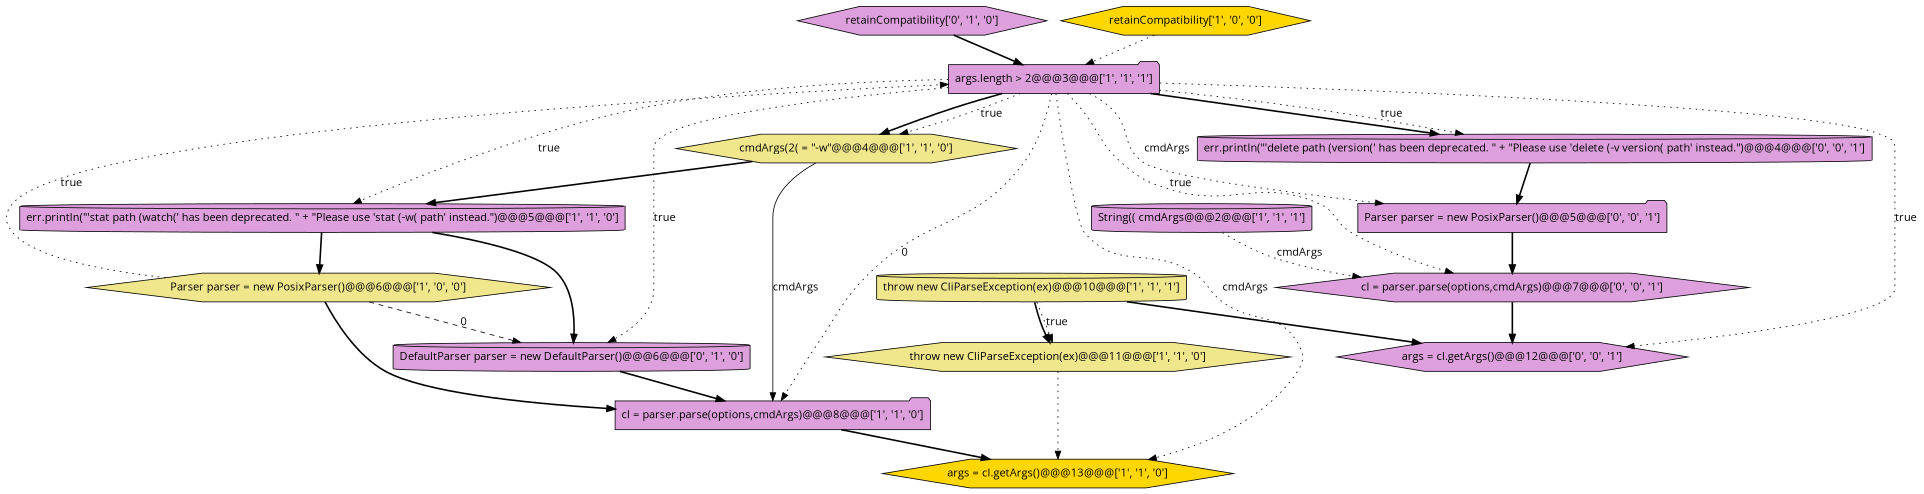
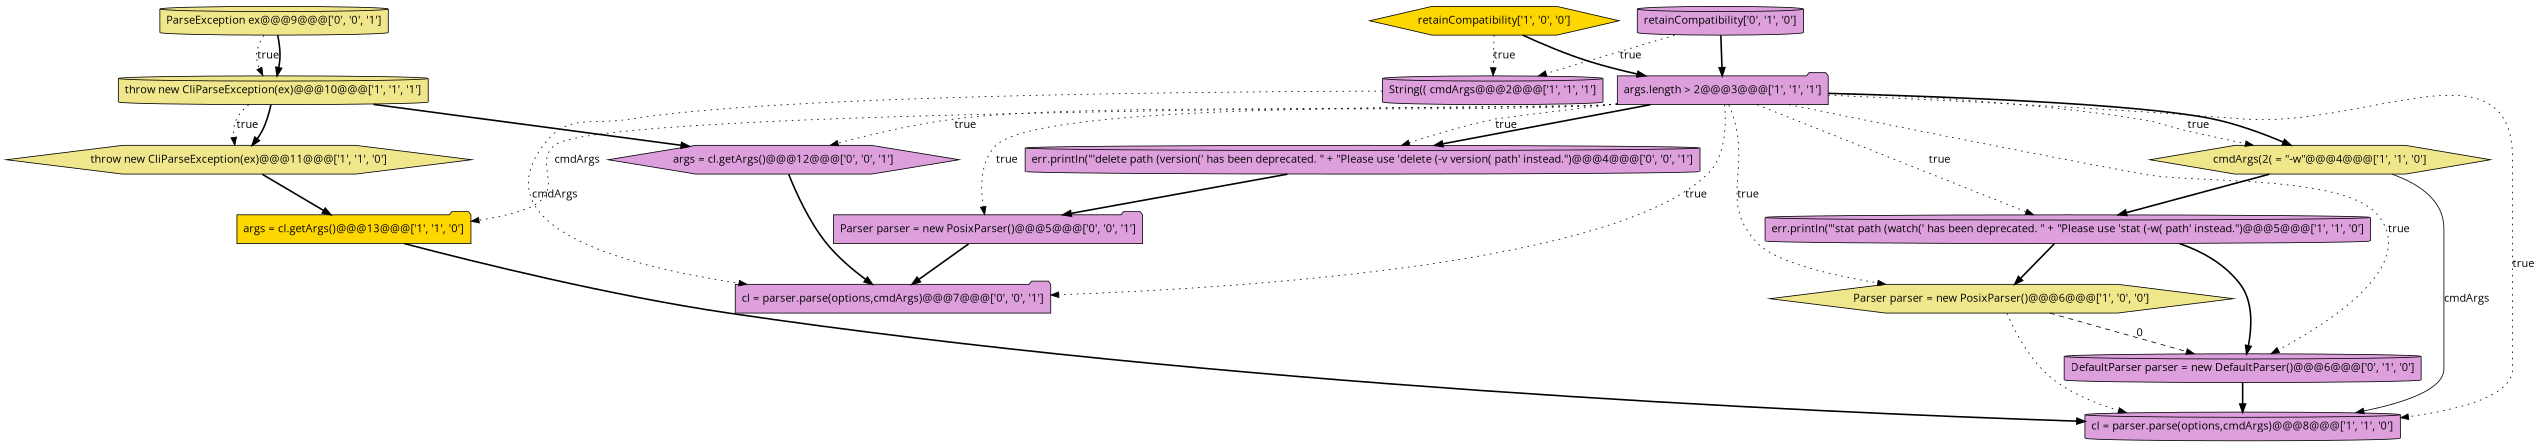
none -> (274, 21)
(922, 21) -> (1720, 21)
(1124, 48) -> (1579, 58)
none -> (1494, 51)
none -> (1610, 54)
(375, 126) -> (1752, 236)
(1167, 149) -> (1007, 160)
(905, 253) -> (2524, 264)
(1512, 288) -> (893, 299)
(1512, 318) -> (819, 233)
(449, 391) -> (2050, 377)
(1058, 411) -> (293, 192)
(773, 415) -> (2243, 426)
(911, 444) -> (1236, 371)
(1058, 474) -> (354, 229)
